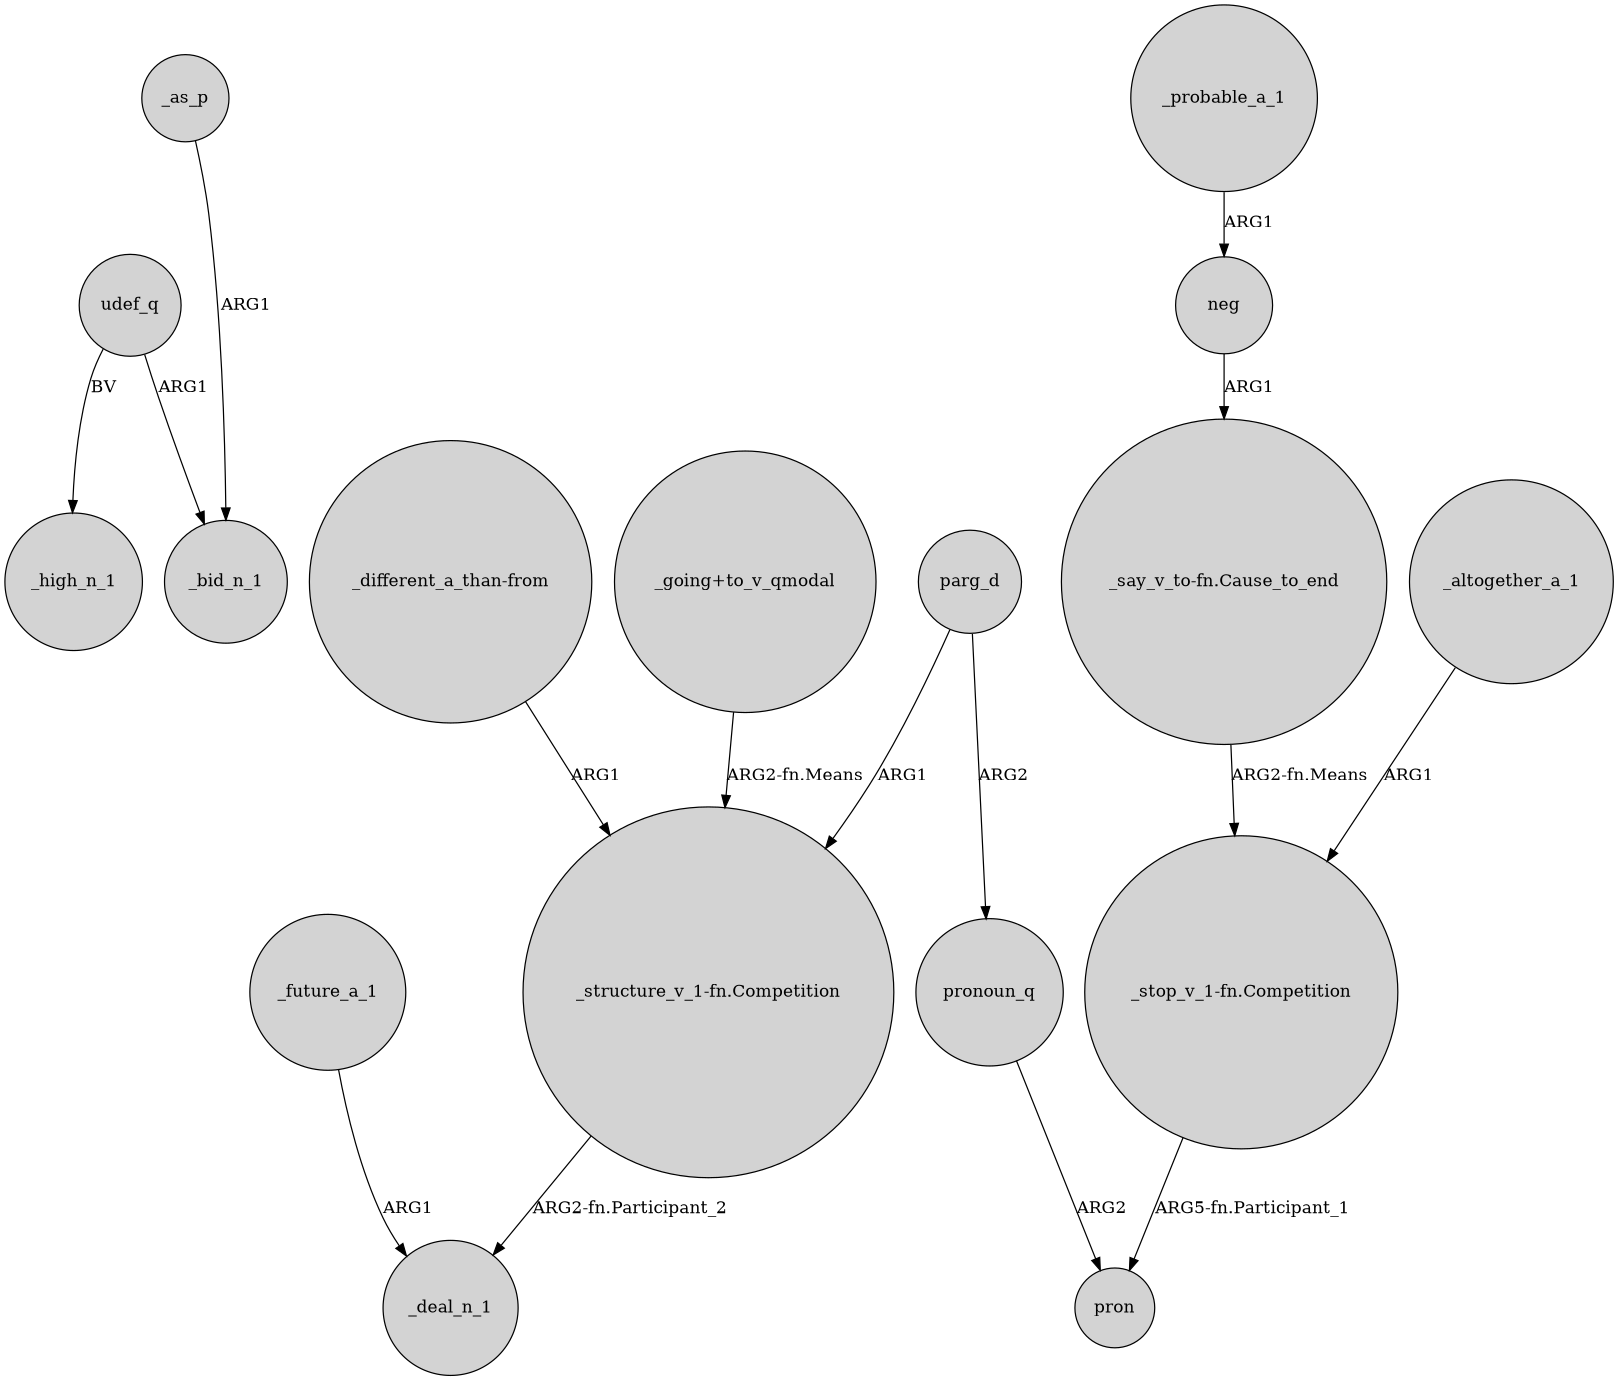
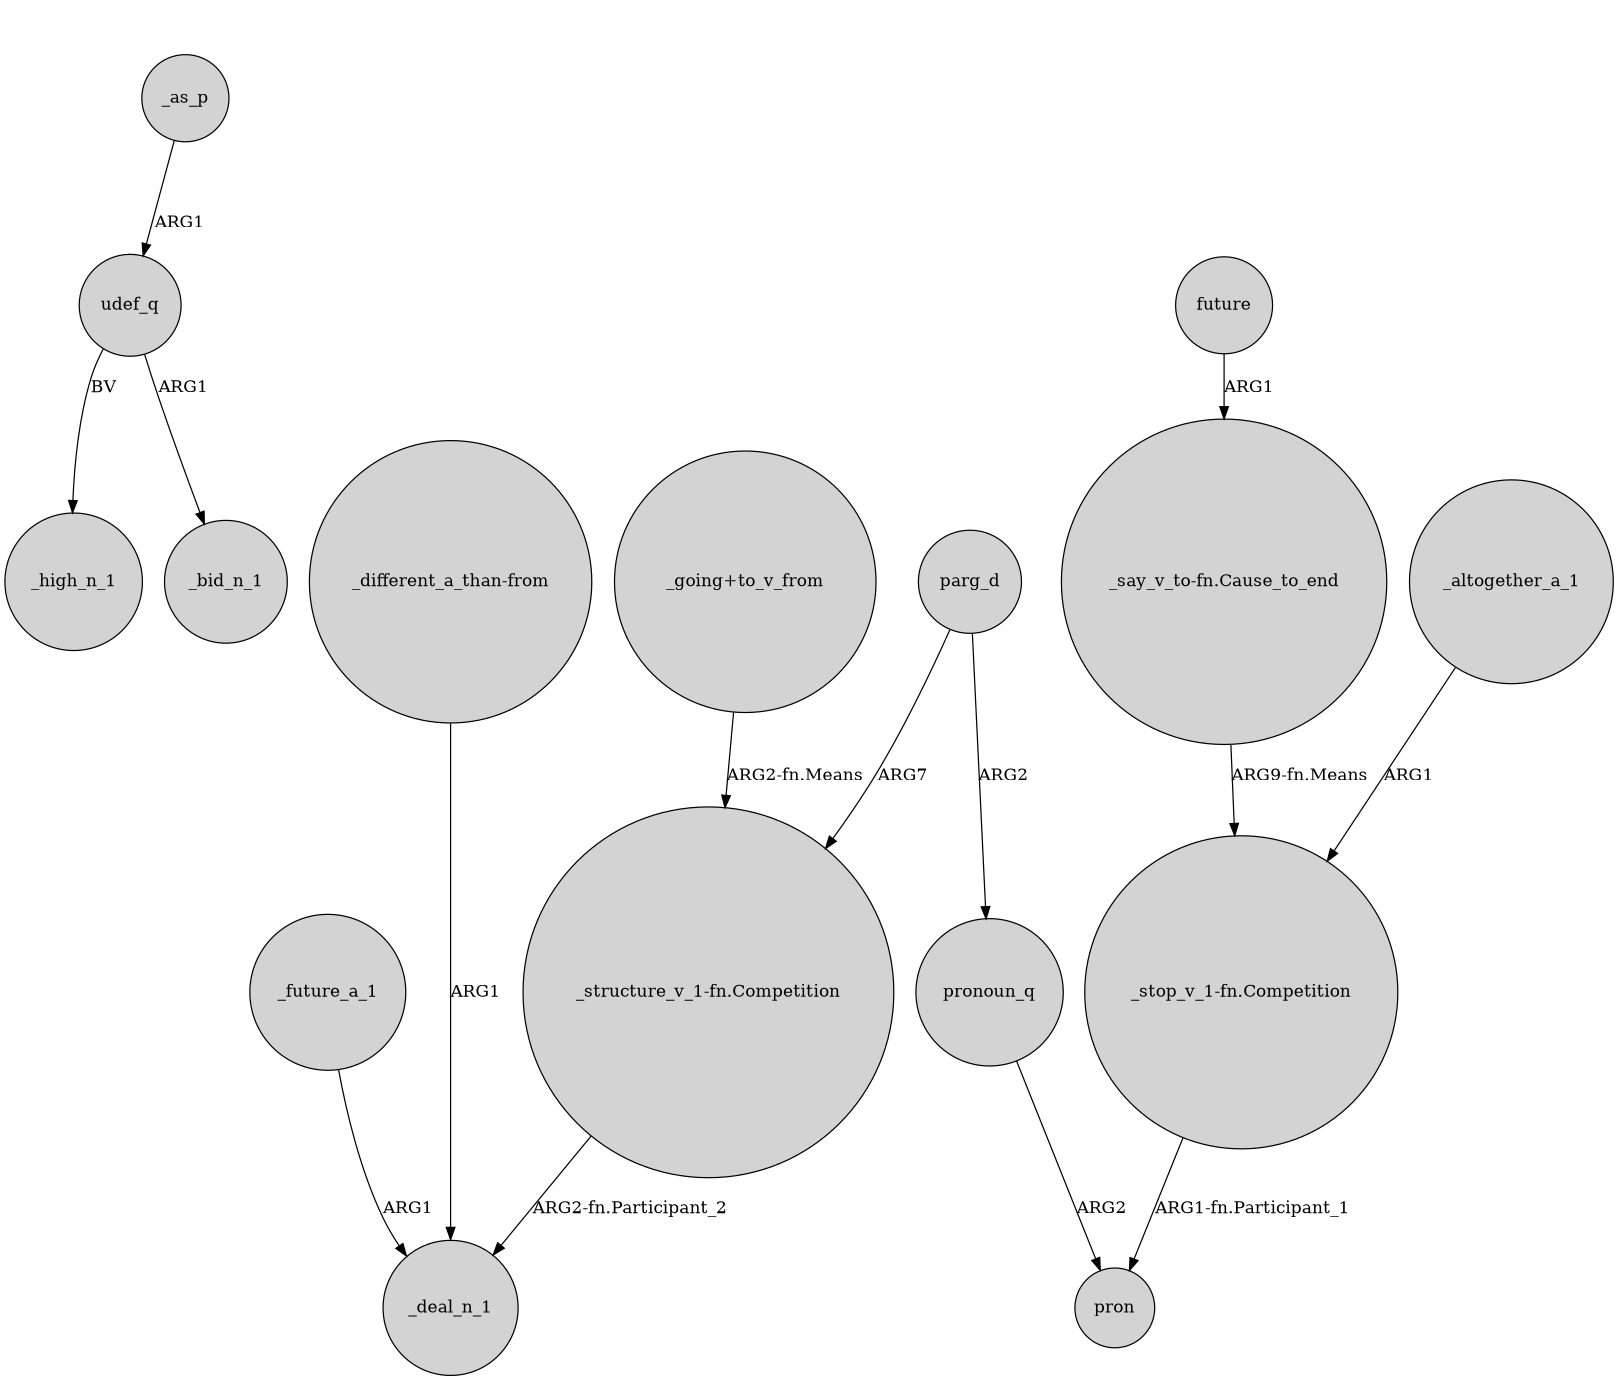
(1224, 98) -> none
(1224, 305) -> (1224, 305)
(219, 324) -> (160, 192)
(745, 582) -> (745, 582)
(564, 763) -> (451, 975)
(903, 776) -> (903, 776)
(1300, 776) -> (1300, 776)
(1253, 1209) -> (1253, 1209)
